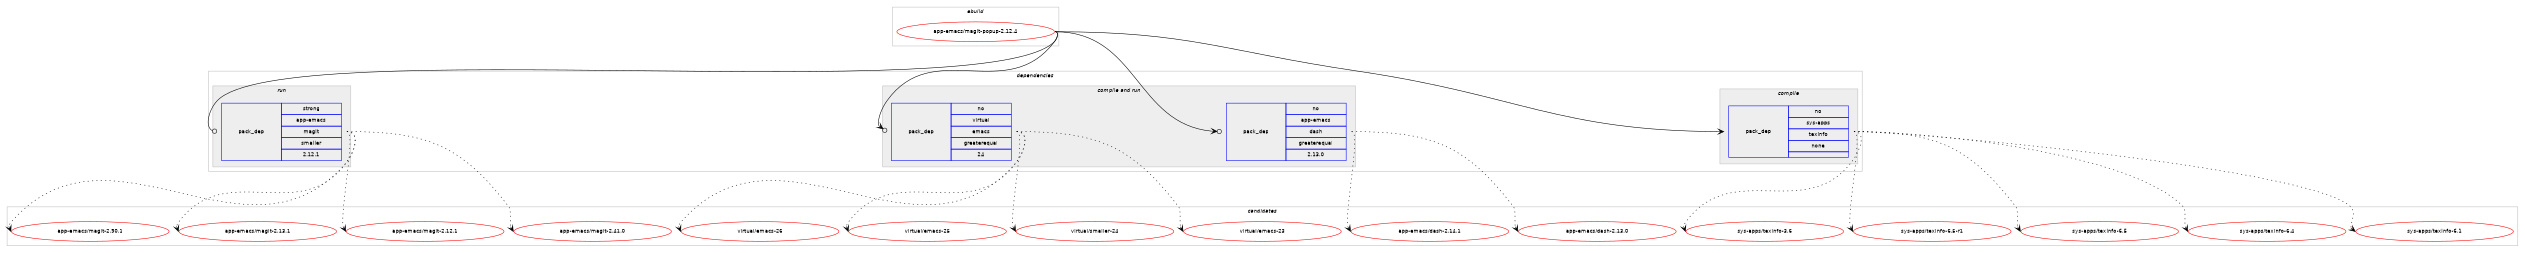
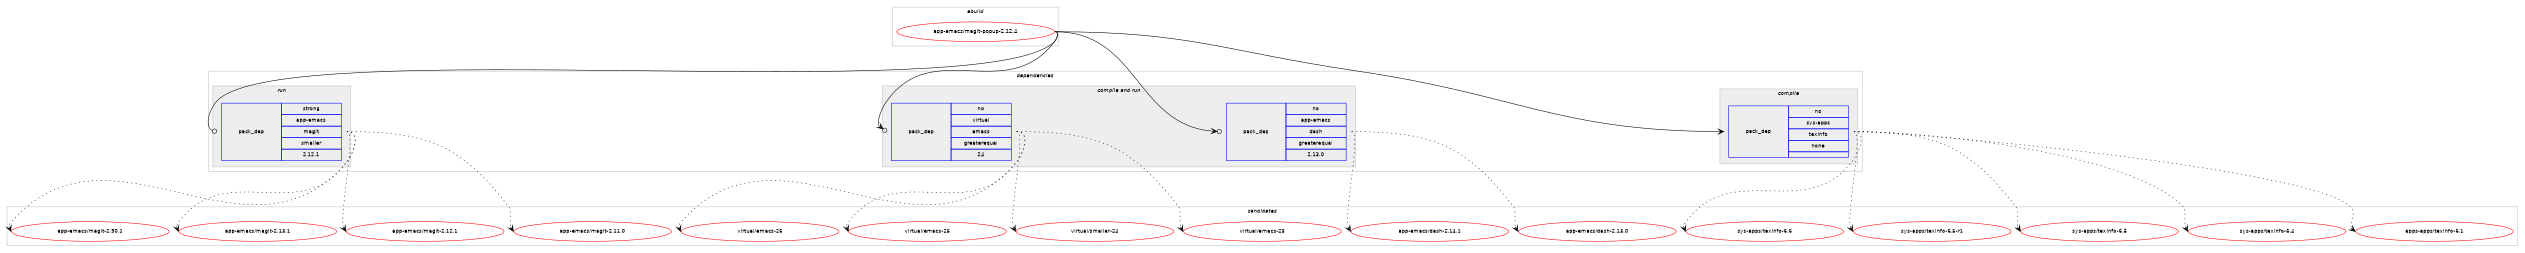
(593, 231) -> (593, 231)
(1765, 231) -> (1765, 231)
(2435, 231) -> (2435, 231)
